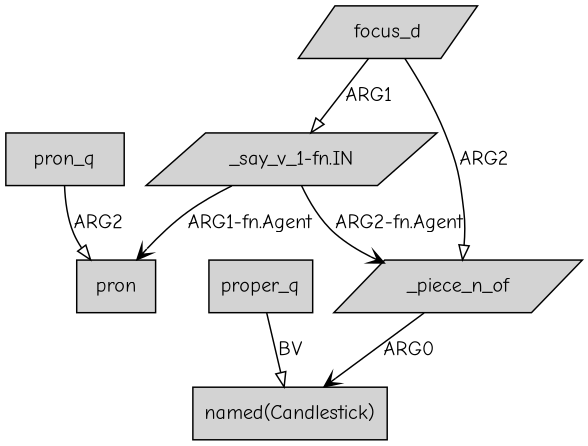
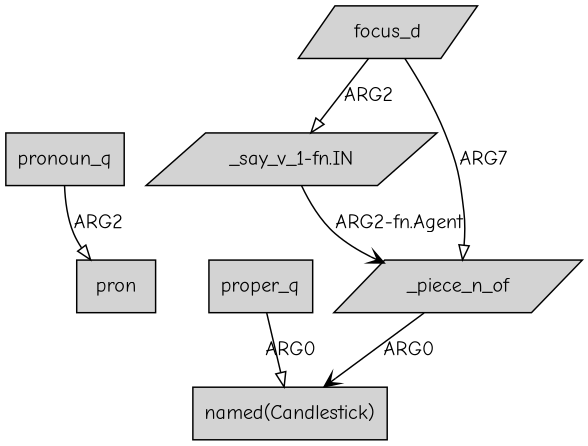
(369, 96) -> (369, 96)
(65, 159) -> (65, 159)
(484, 159) -> (484, 159)
(186, 213) -> none
(291, 350) -> (291, 350)
